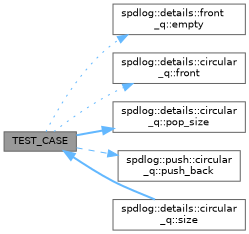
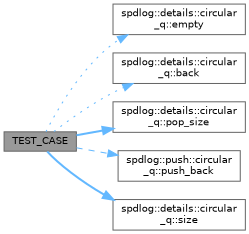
(179, 19) -> (179, 19)
(179, 68) -> (179, 68)
(113, 181) -> (74, 175)
